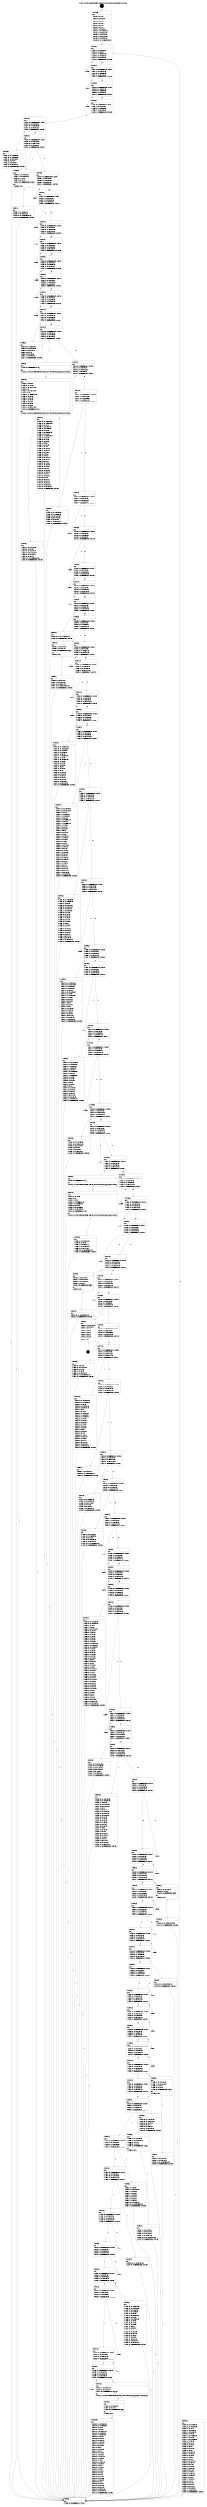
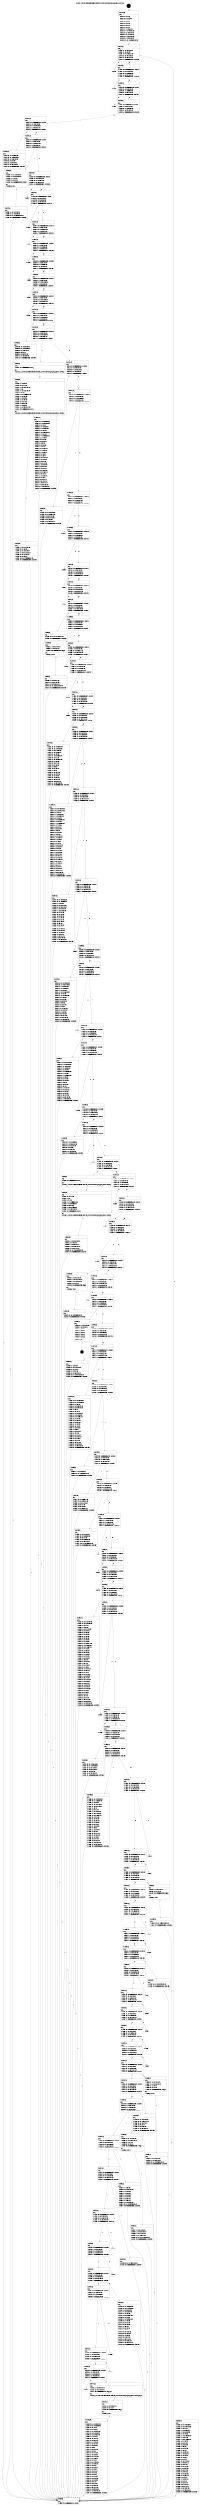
(157, 1909) -> none
